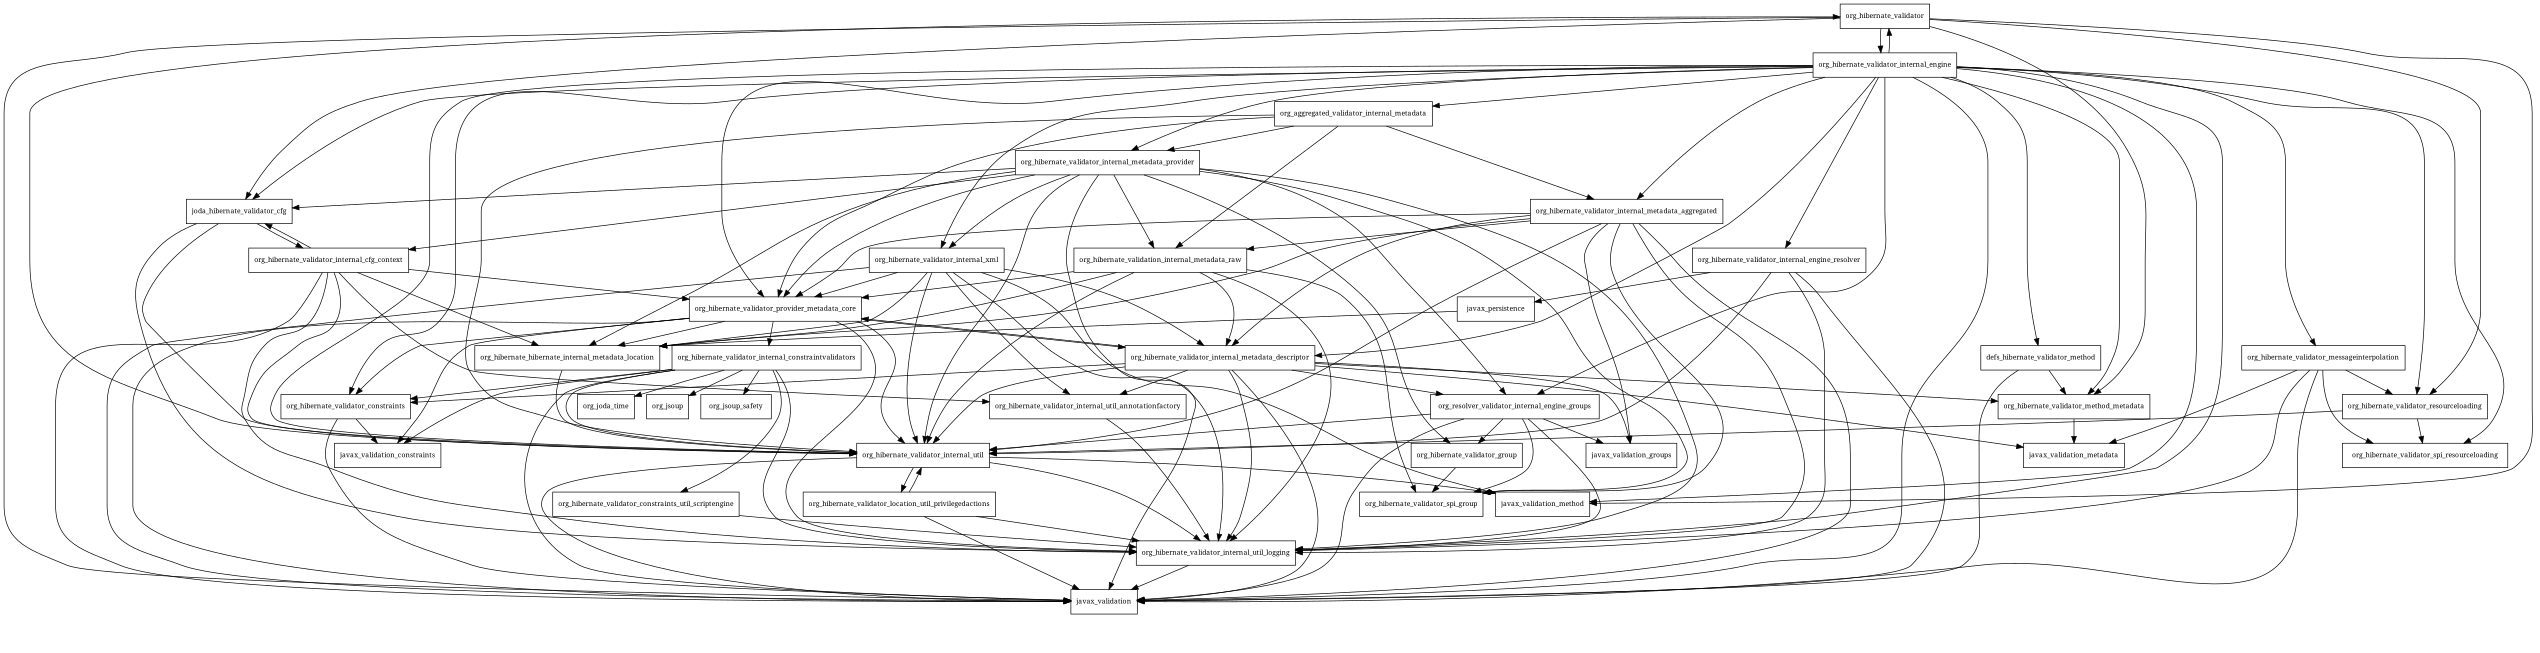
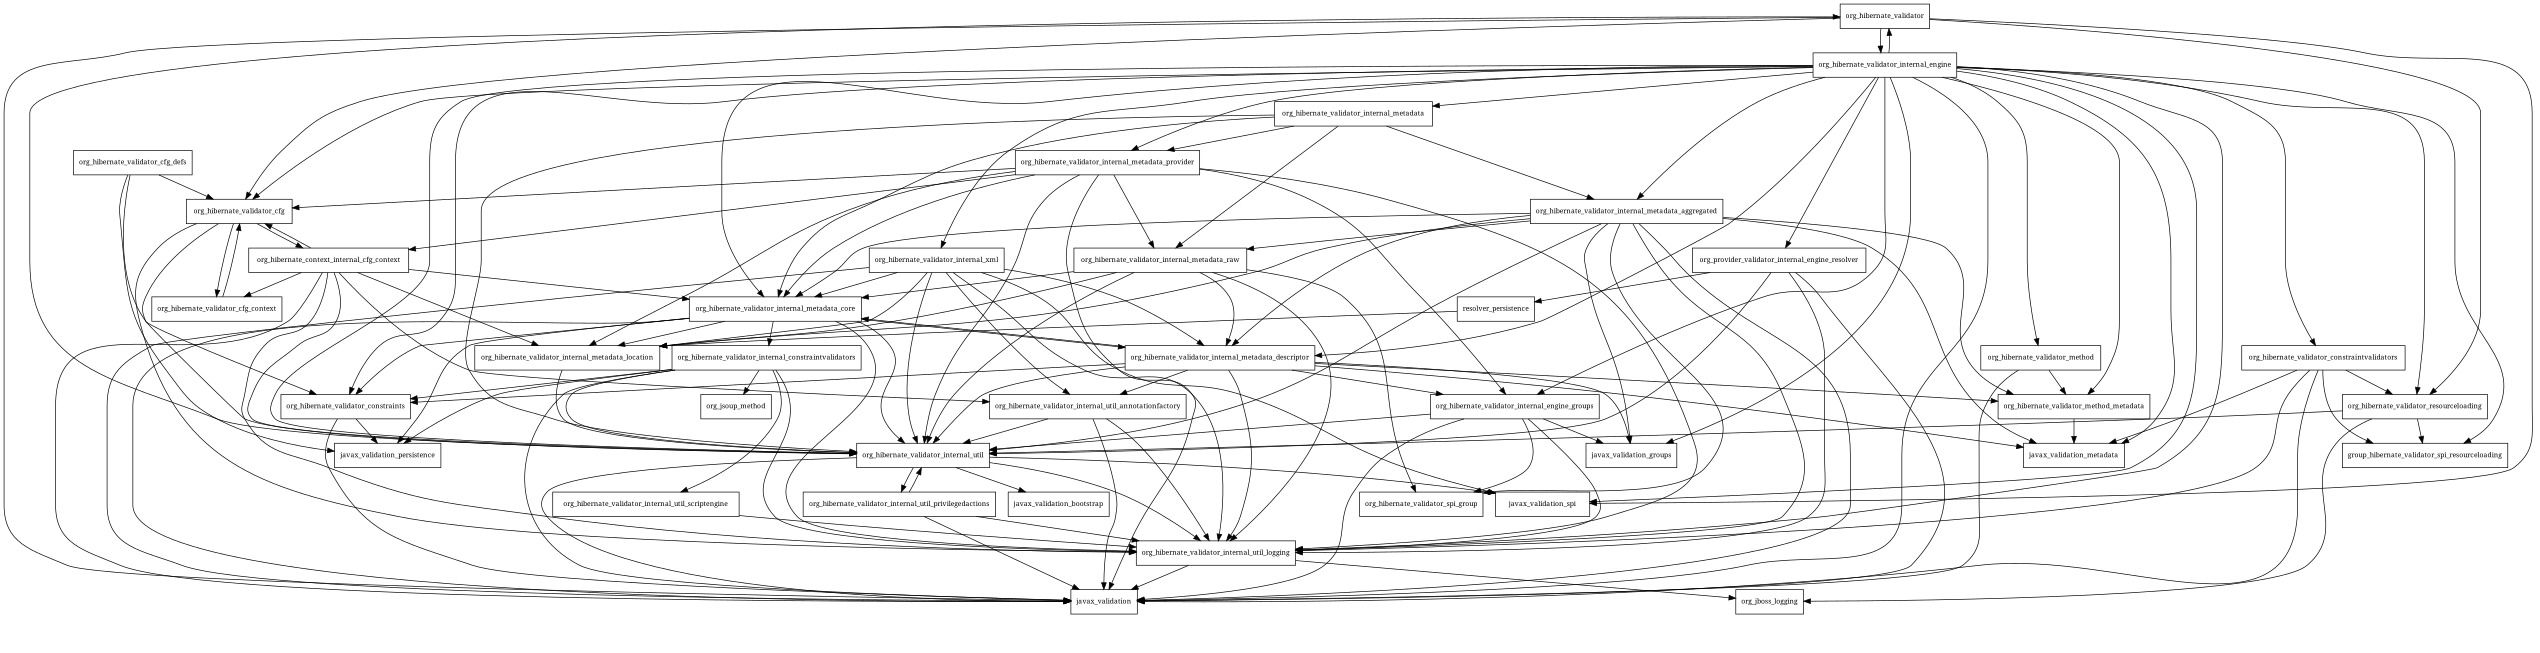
(1354, 114) -> (1354, 114)
(2132, 159) -> (1920, 239)
none -> (133, 163)
none -> (2164, 200)
(1008, 203) -> none
(239, 211) -> (239, 211)
(329, 260) -> (329, 260)
(1160, 260) -> (1160, 260)
(1779, 260) -> (1779, 260)
none -> (1910, 283)
none -> (217, 309)
(775, 309) -> (775, 309)
(1496, 309) -> (1496, 309)
none -> (1874, 309)
(1562, 320) -> none
(567, 358) -> (567, 358)
(2041, 358) -> (2041, 358)
(2323, 358) -> (2323, 358)
(606, 407) -> none
(668, 407) -> none
(736, 407) -> (736, 407)
(1515, 407) -> (1515, 407)
none -> (1009, 430)
(388, 455) -> (388, 455)
(1467, 455) -> none
(2425, 455) -> (2425, 455)
(646, 504) -> (646, 504)
(899, 504) -> (899, 504)
none -> (1059, 504)
(1543, 504) -> (1543, 504)
(1316, 538) -> (1117, 500)
none -> (1770, 602)
